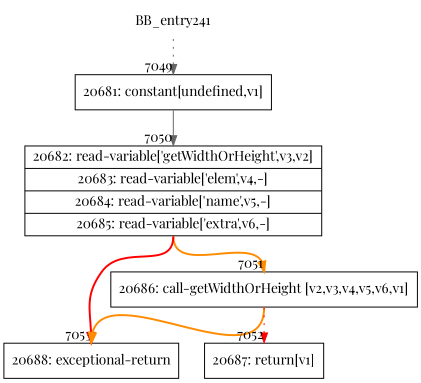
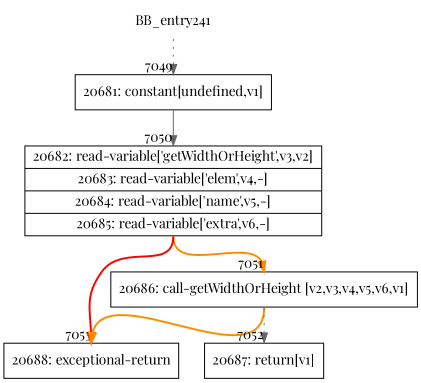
(264, 327) -> (264, 327)
